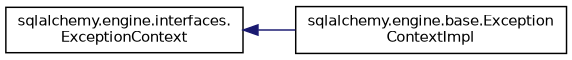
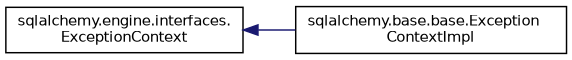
(431, 30) -> (431, 30)
